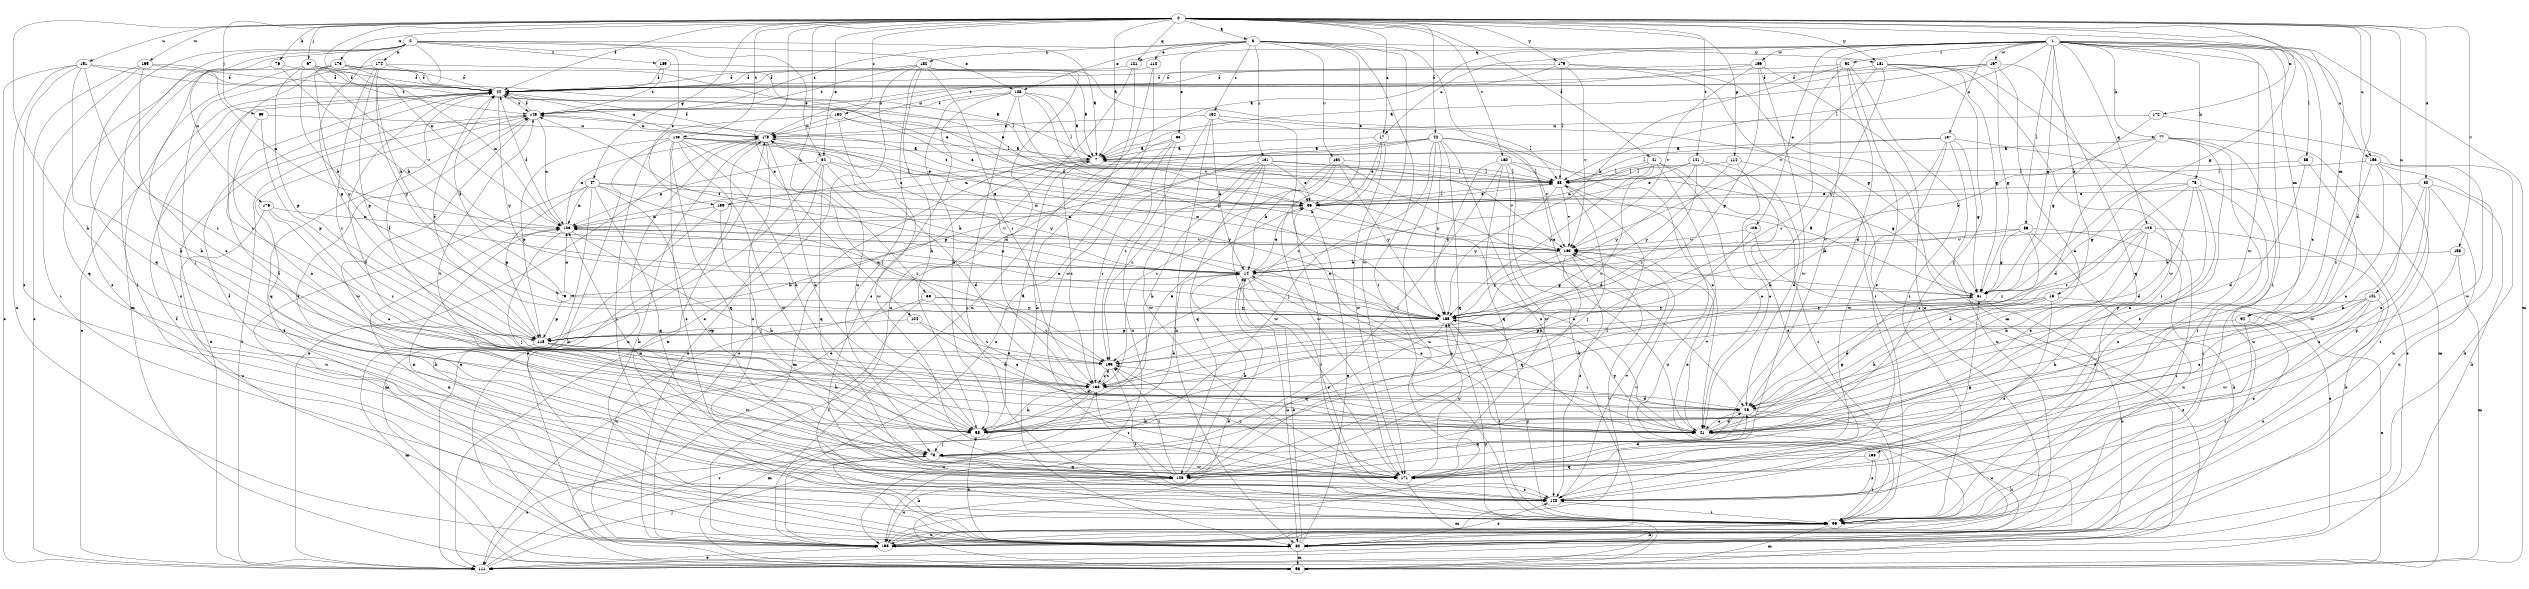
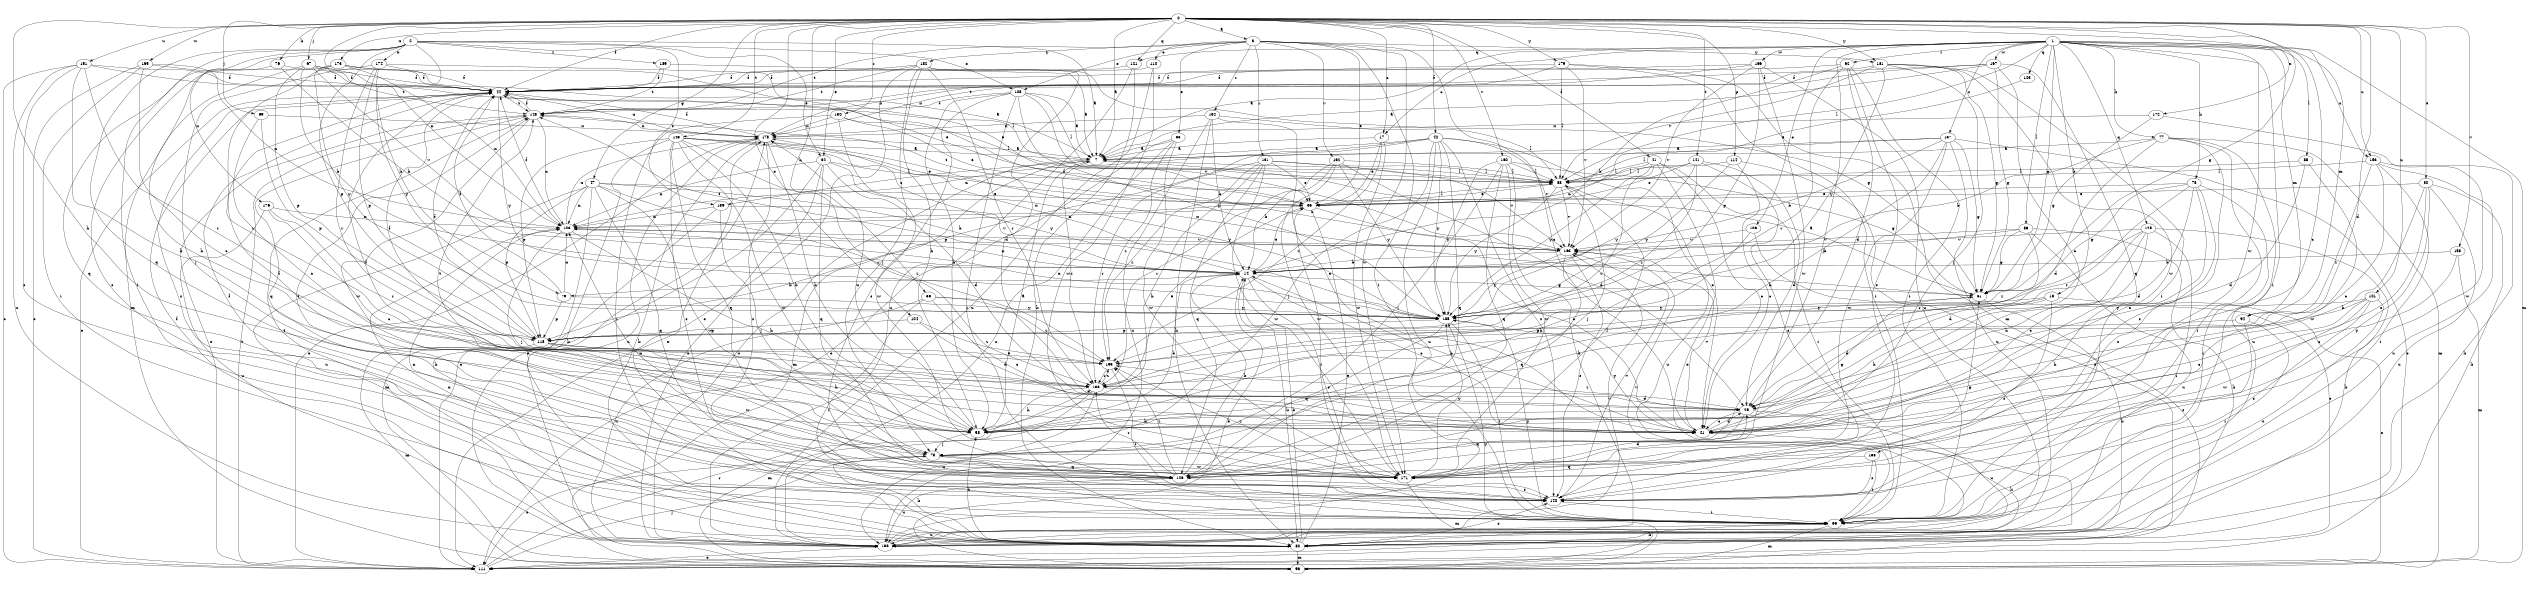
none -> (2027, 78)
(1731, 182) -> (1714, 115)
none -> (1624, 243)
(879, 263) -> (879, 263)
